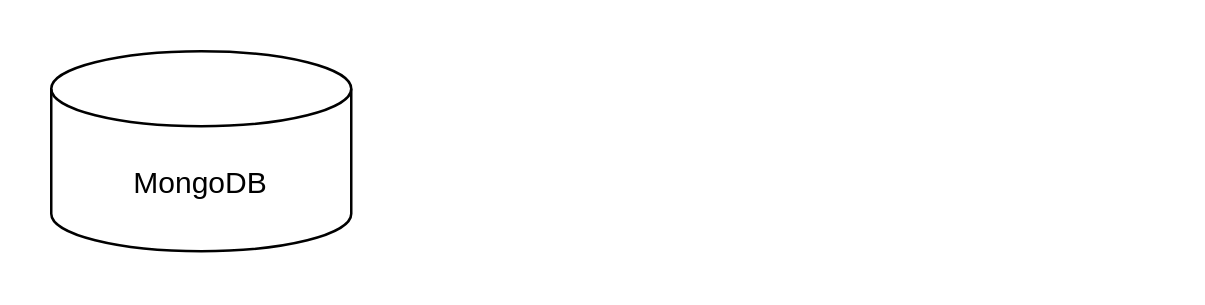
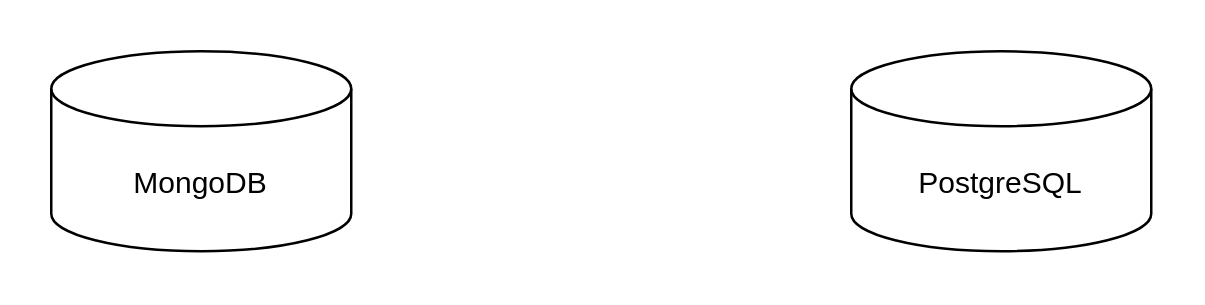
none -> (1001, 151)
